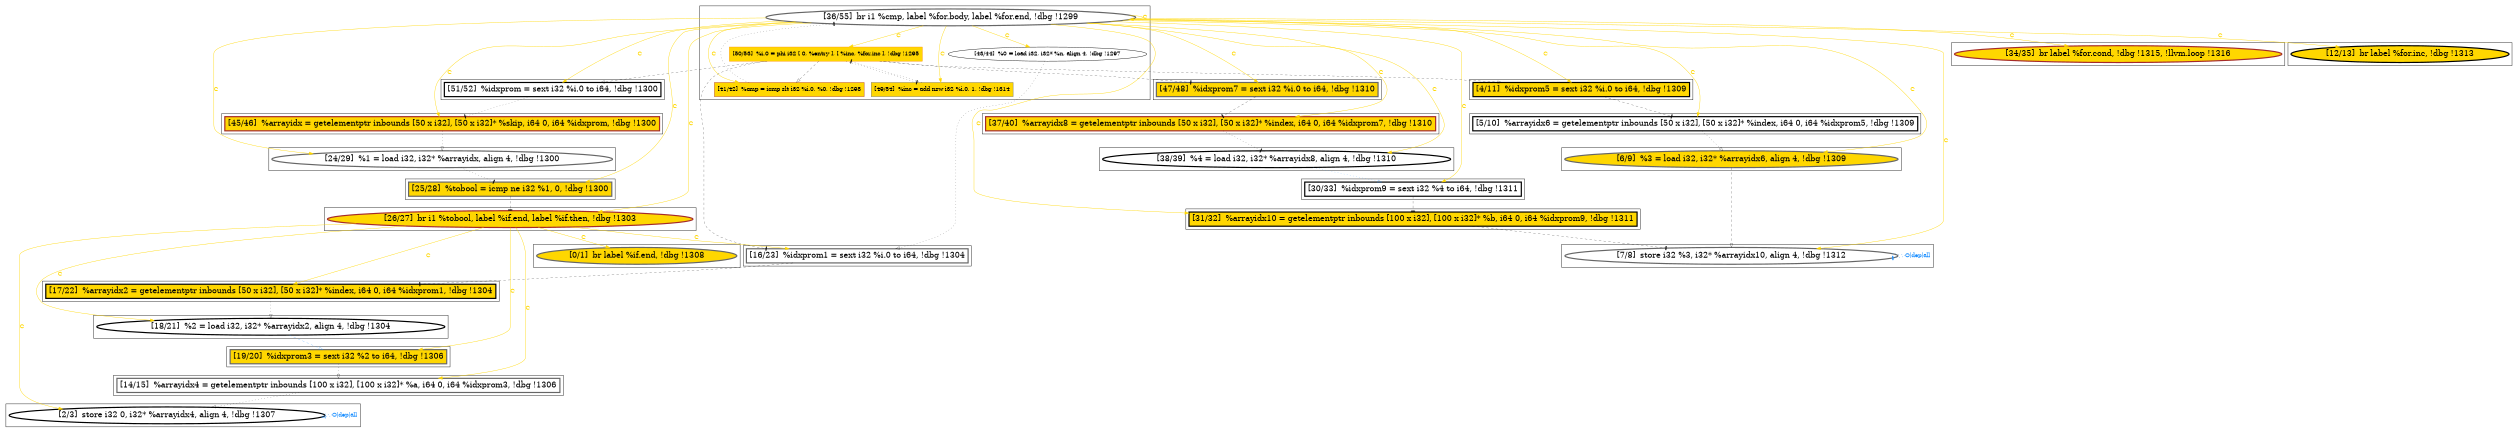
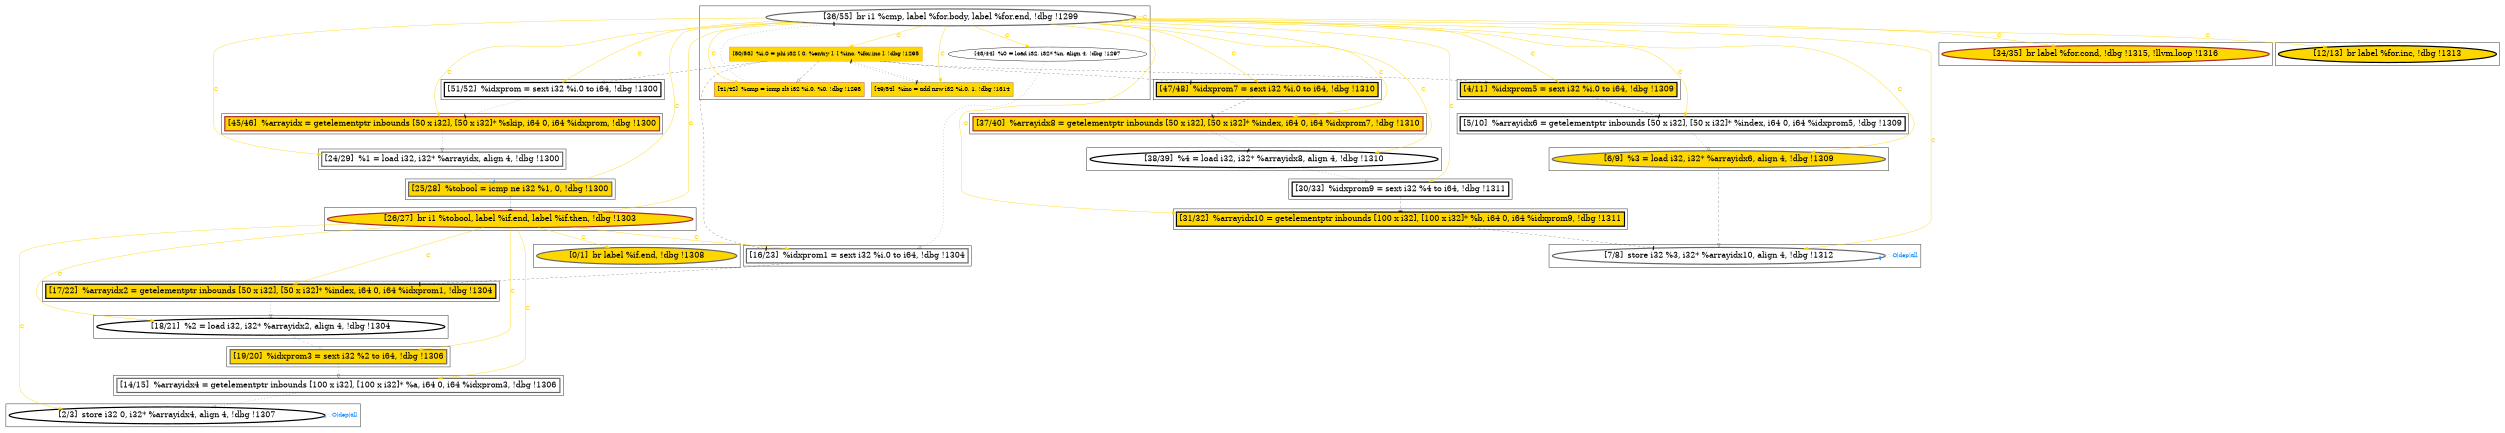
(1267, 90) -> (1267, 90)
(442, 159) -> (442, 159)
(477, 174) -> (475, 174)
(1345, 174) -> (1333, 174)
